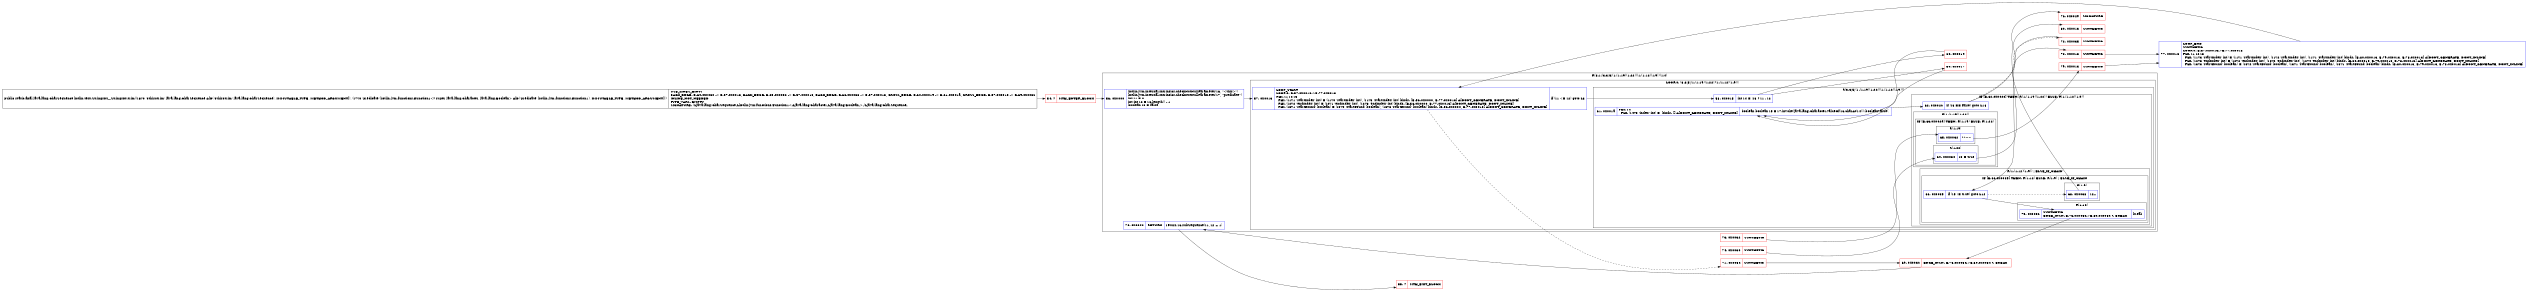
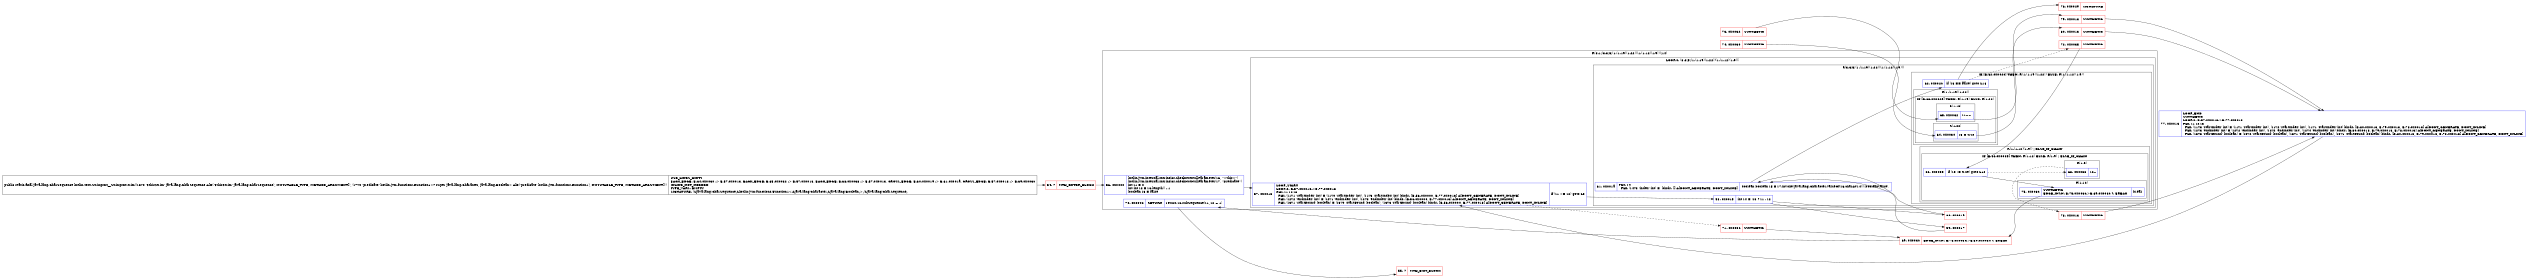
none -> (2216, 58)
(2024, 107) -> (2014, 184)
